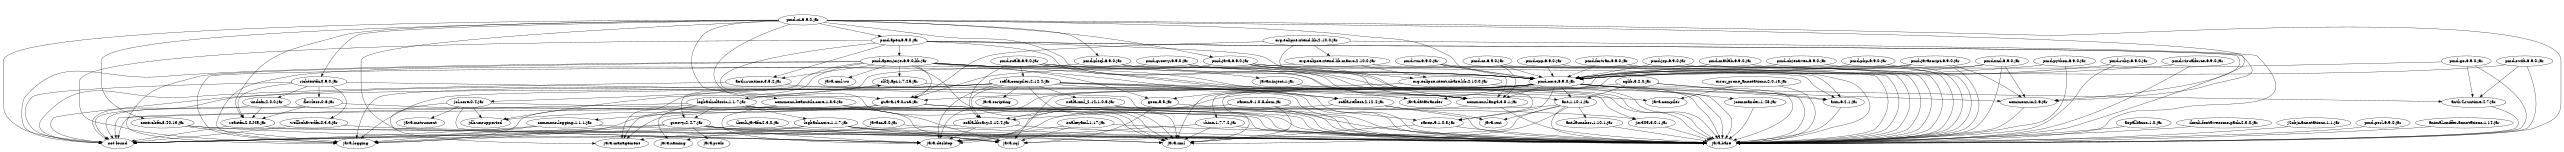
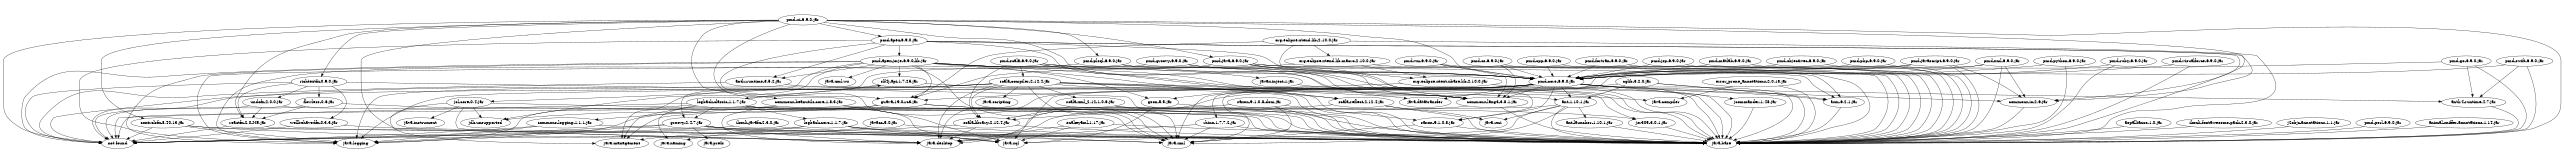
none -> (137, 134)
